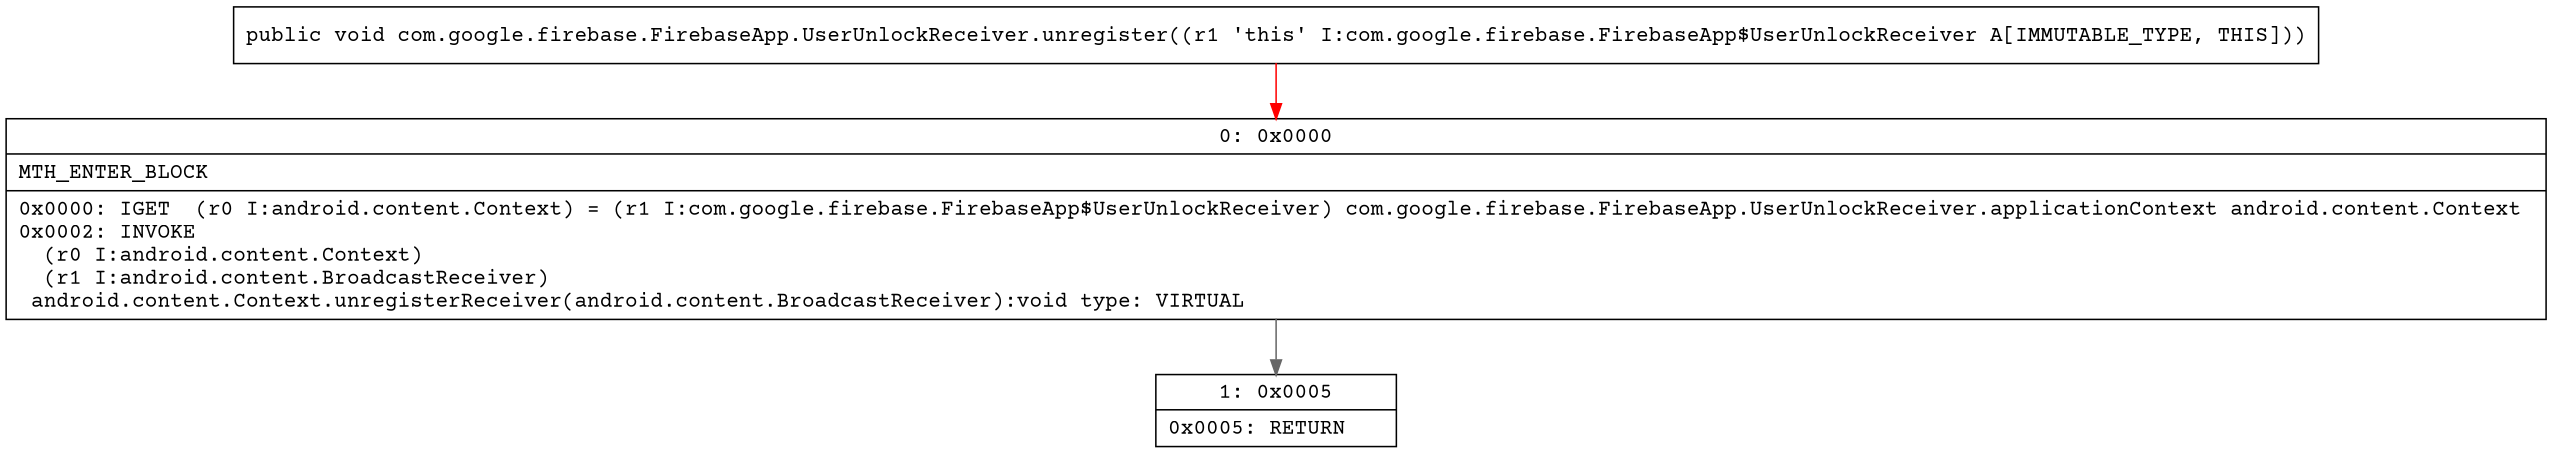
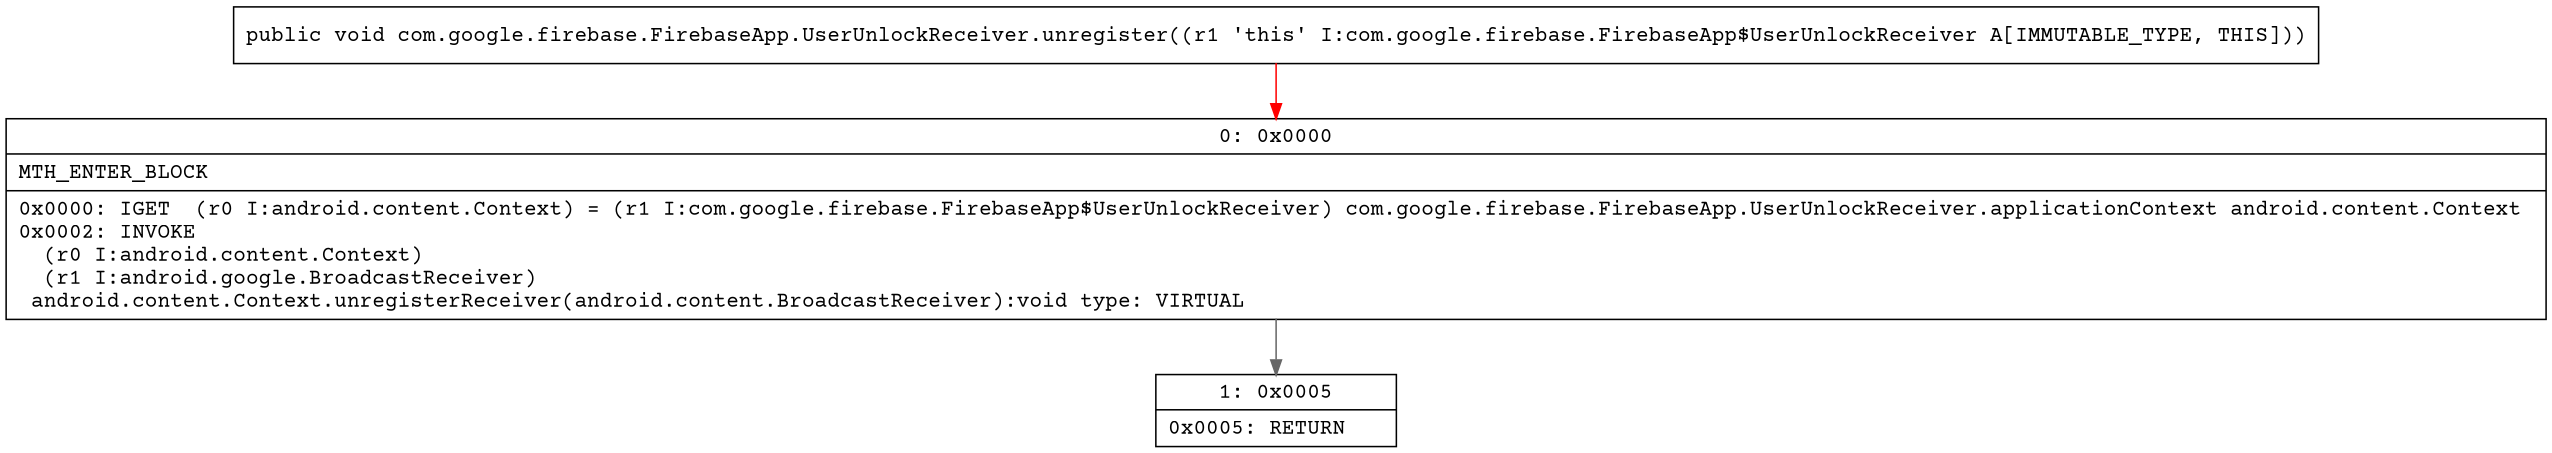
(284, 277) -> (278, 277)
